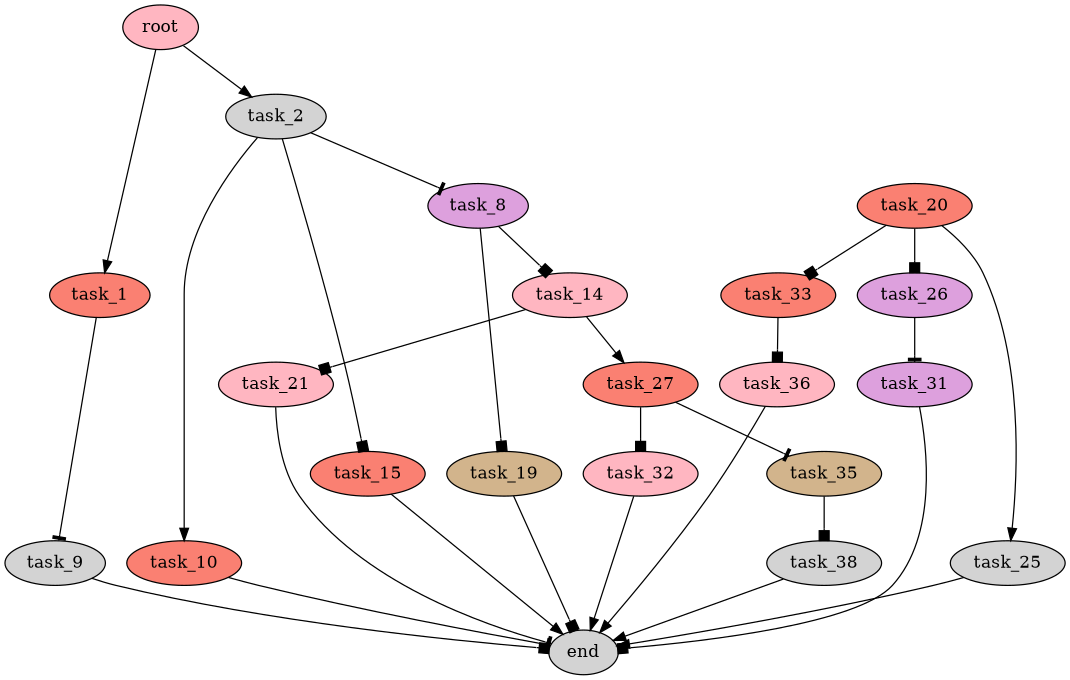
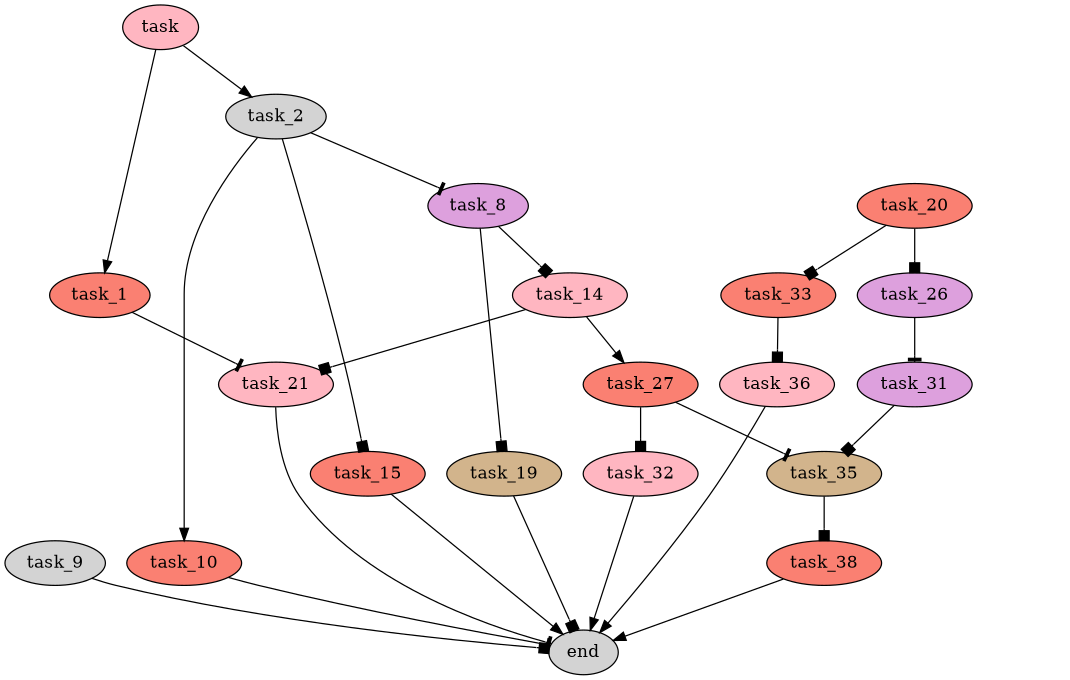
(161, 27) -> (161, 27)
(78, 426) -> (176, 334)
(824, 563) -> (824, 563)
(1008, 563) -> none
(823, 618) -> (874, 425)
